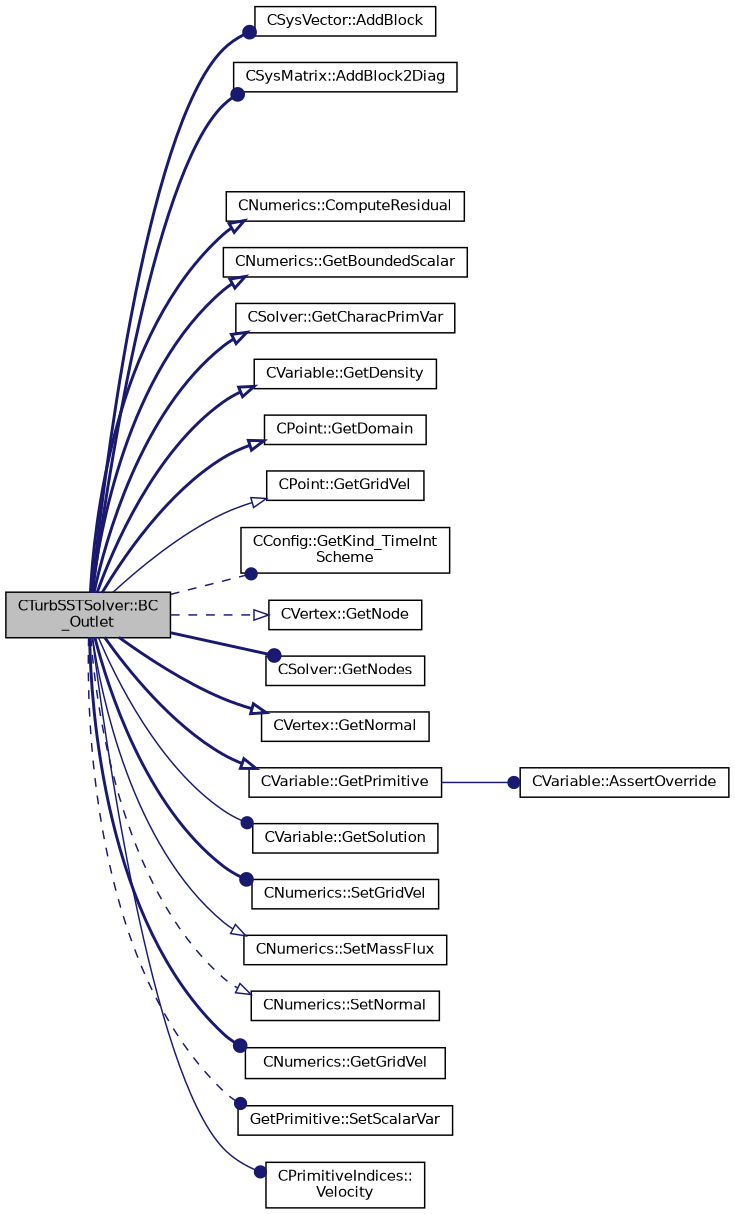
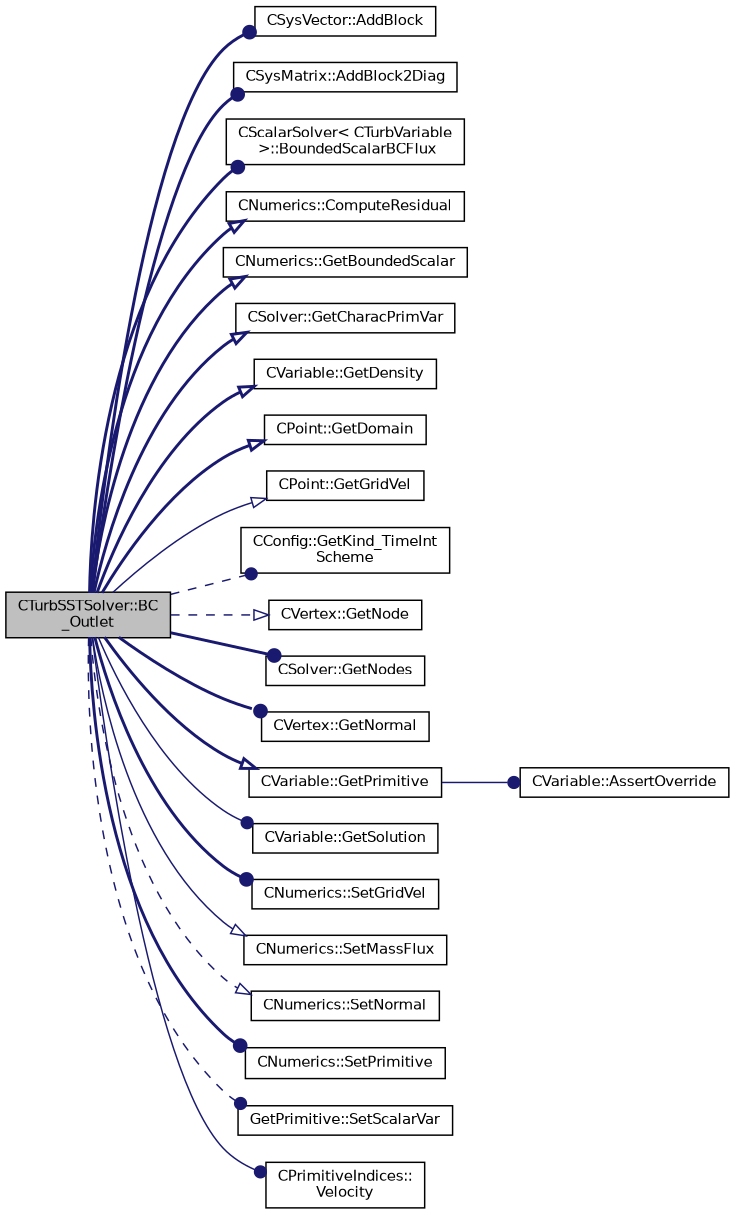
none -> (345, 142)
(182, 678) -> (182, 678)
(345, 1063) -> (345, 1063)
